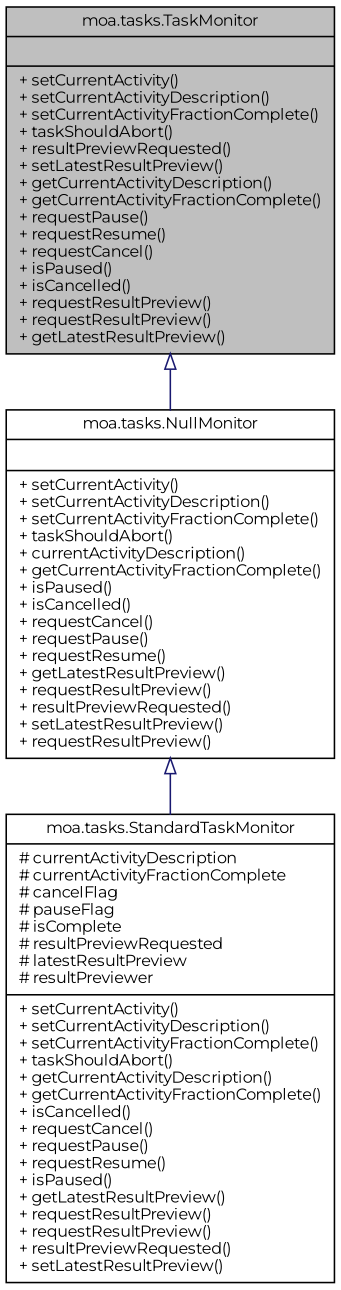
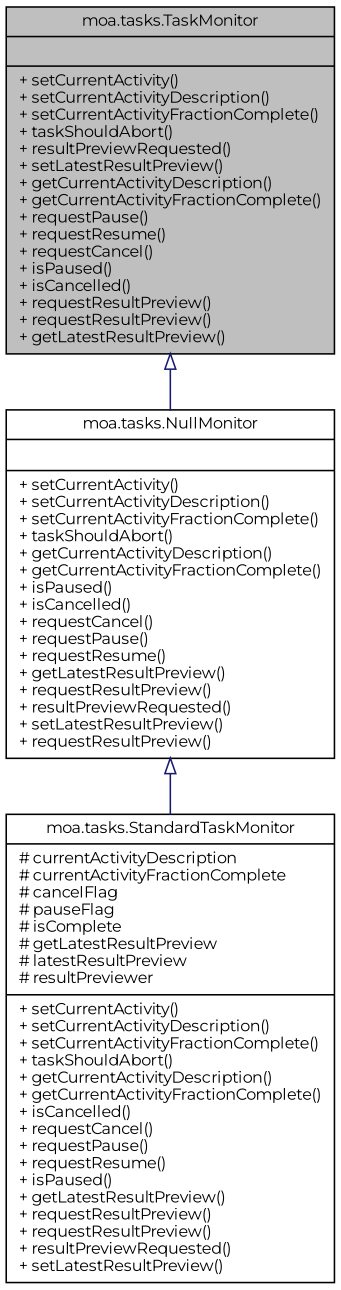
(132, 554) -> (145, 554)
(121, 944) -> (118, 944)
